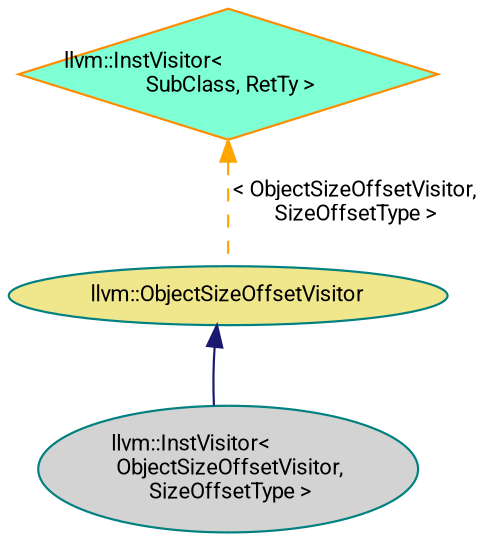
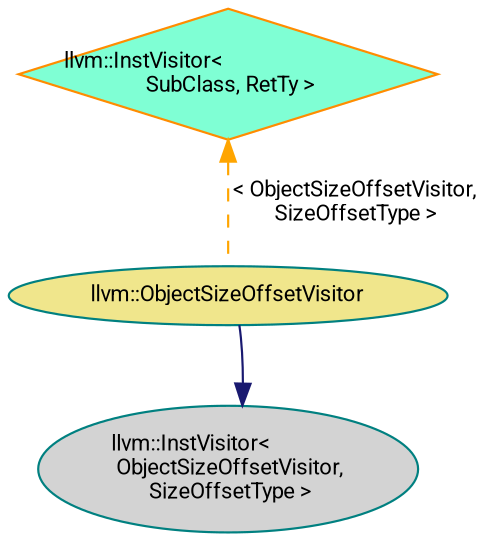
(213, 376) -> (242, 354)
